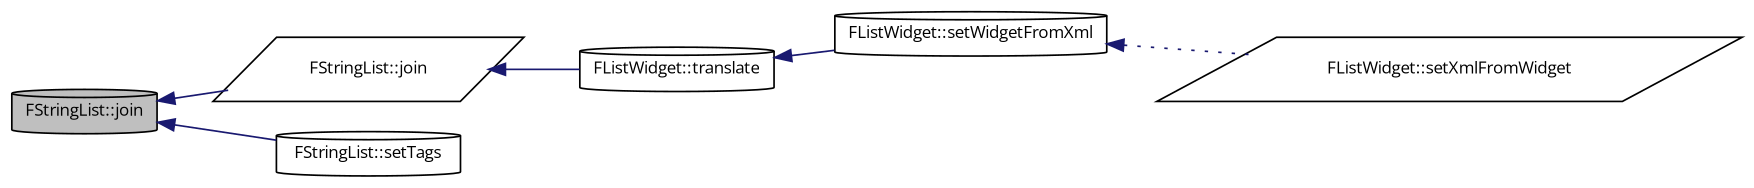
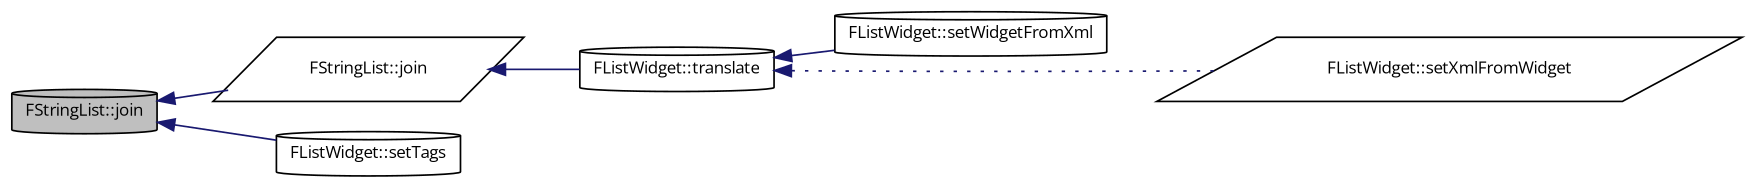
(1188, 50) -> (1007, 71)
(368, 154) -> (368, 154)
